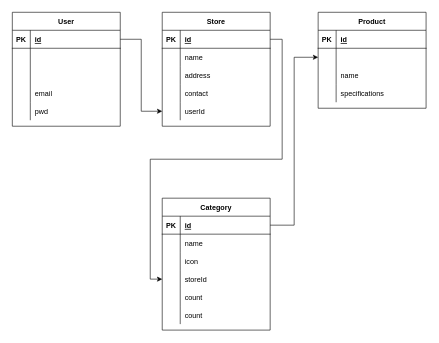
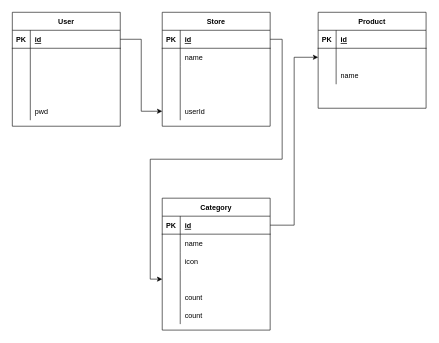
(225, 75) -> none
(75, 93) -> none
(225, 93) -> none
(381, 93) -> none
(225, 279) -> none
